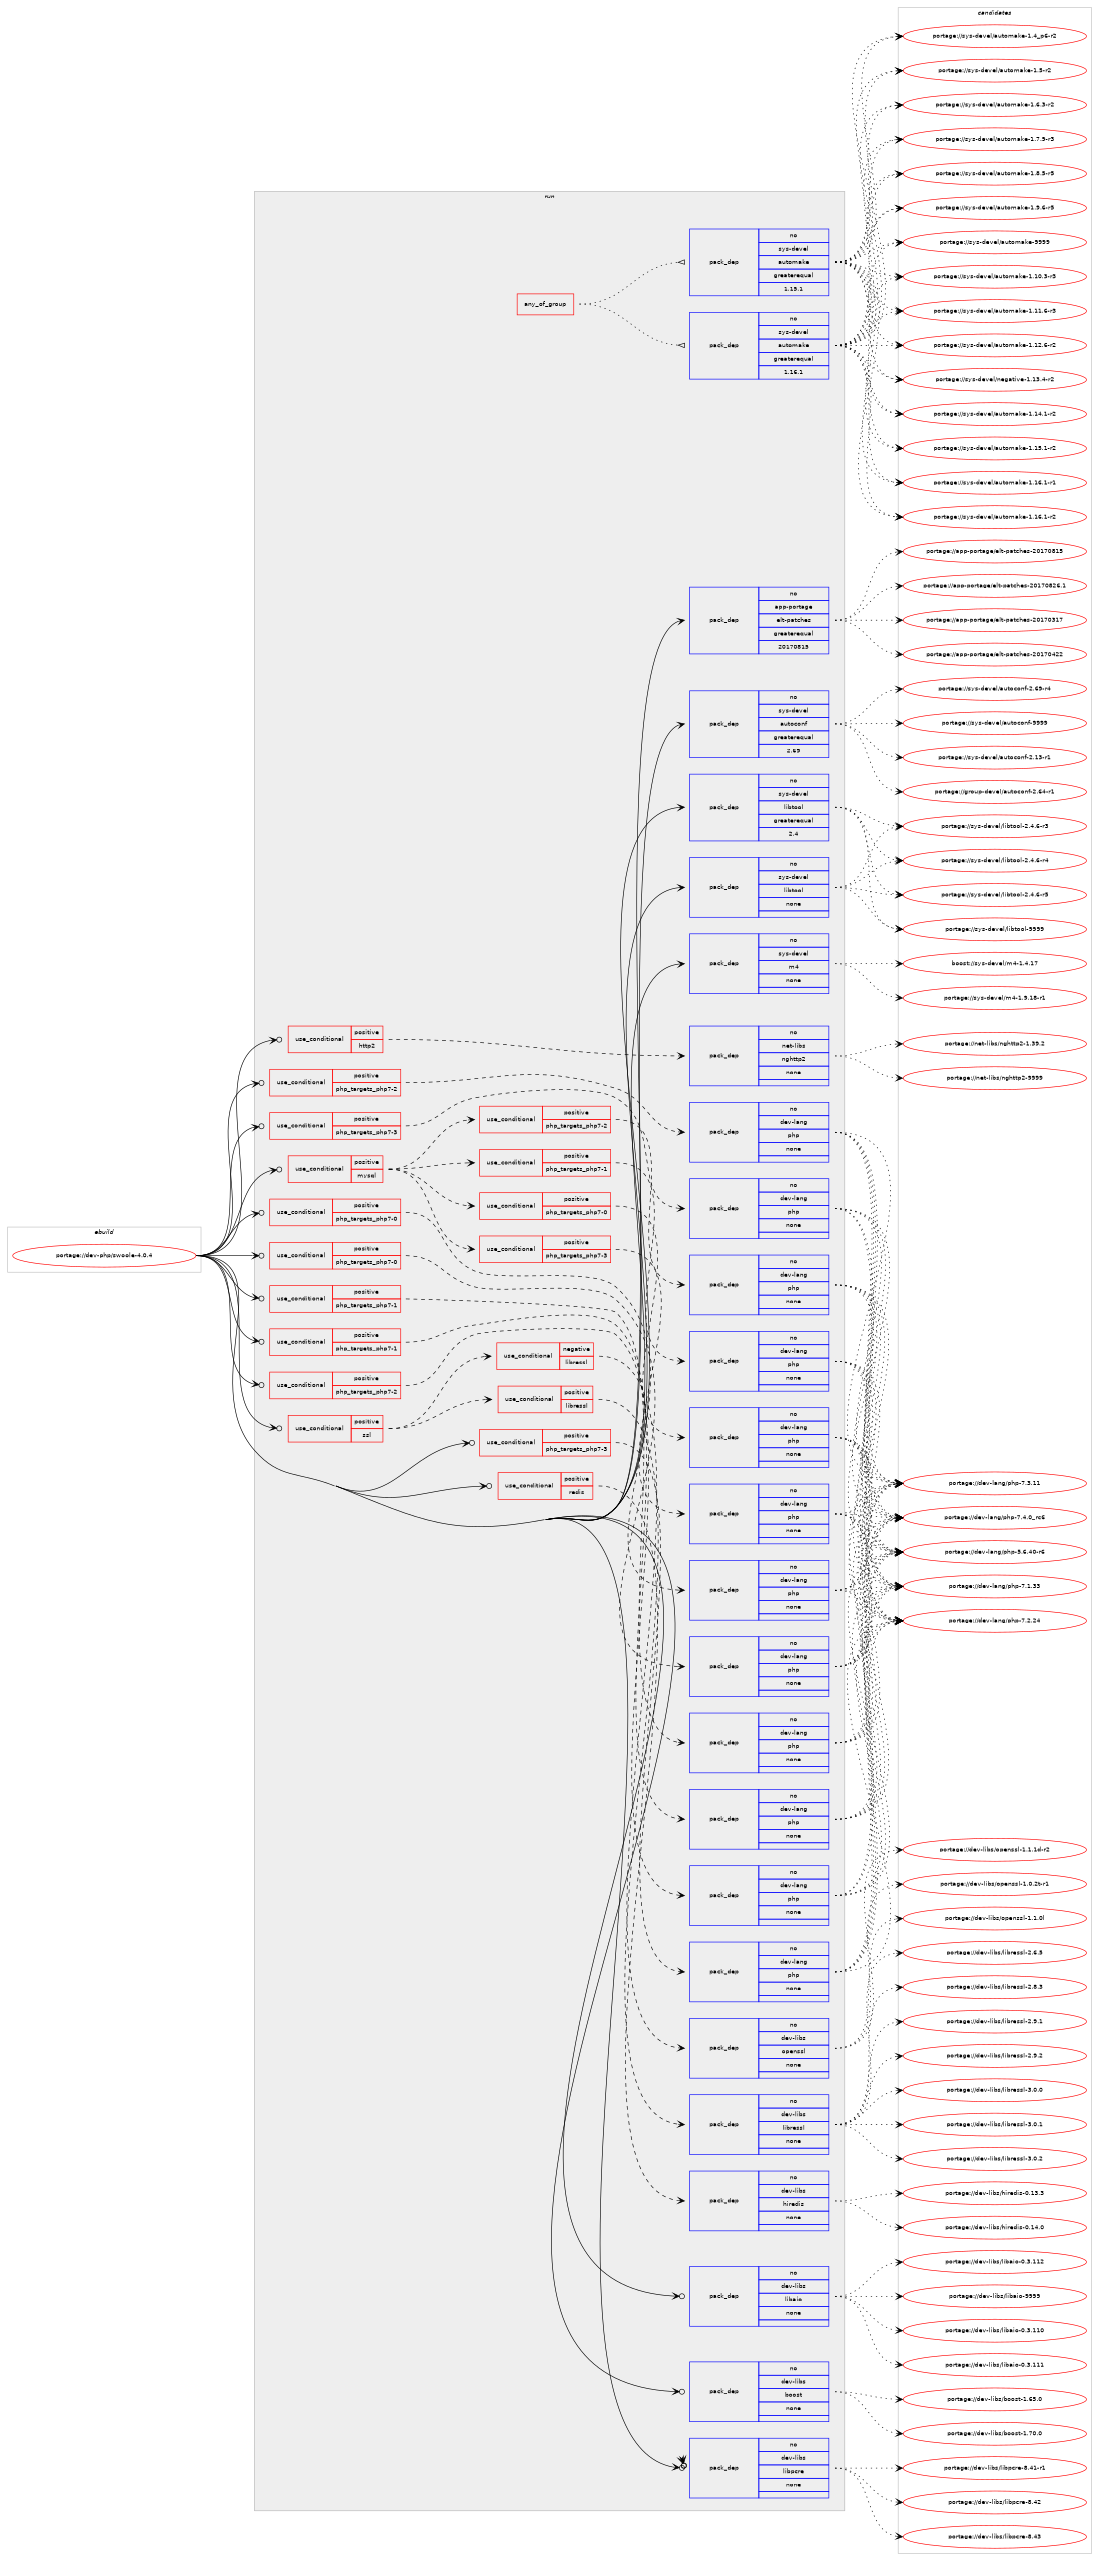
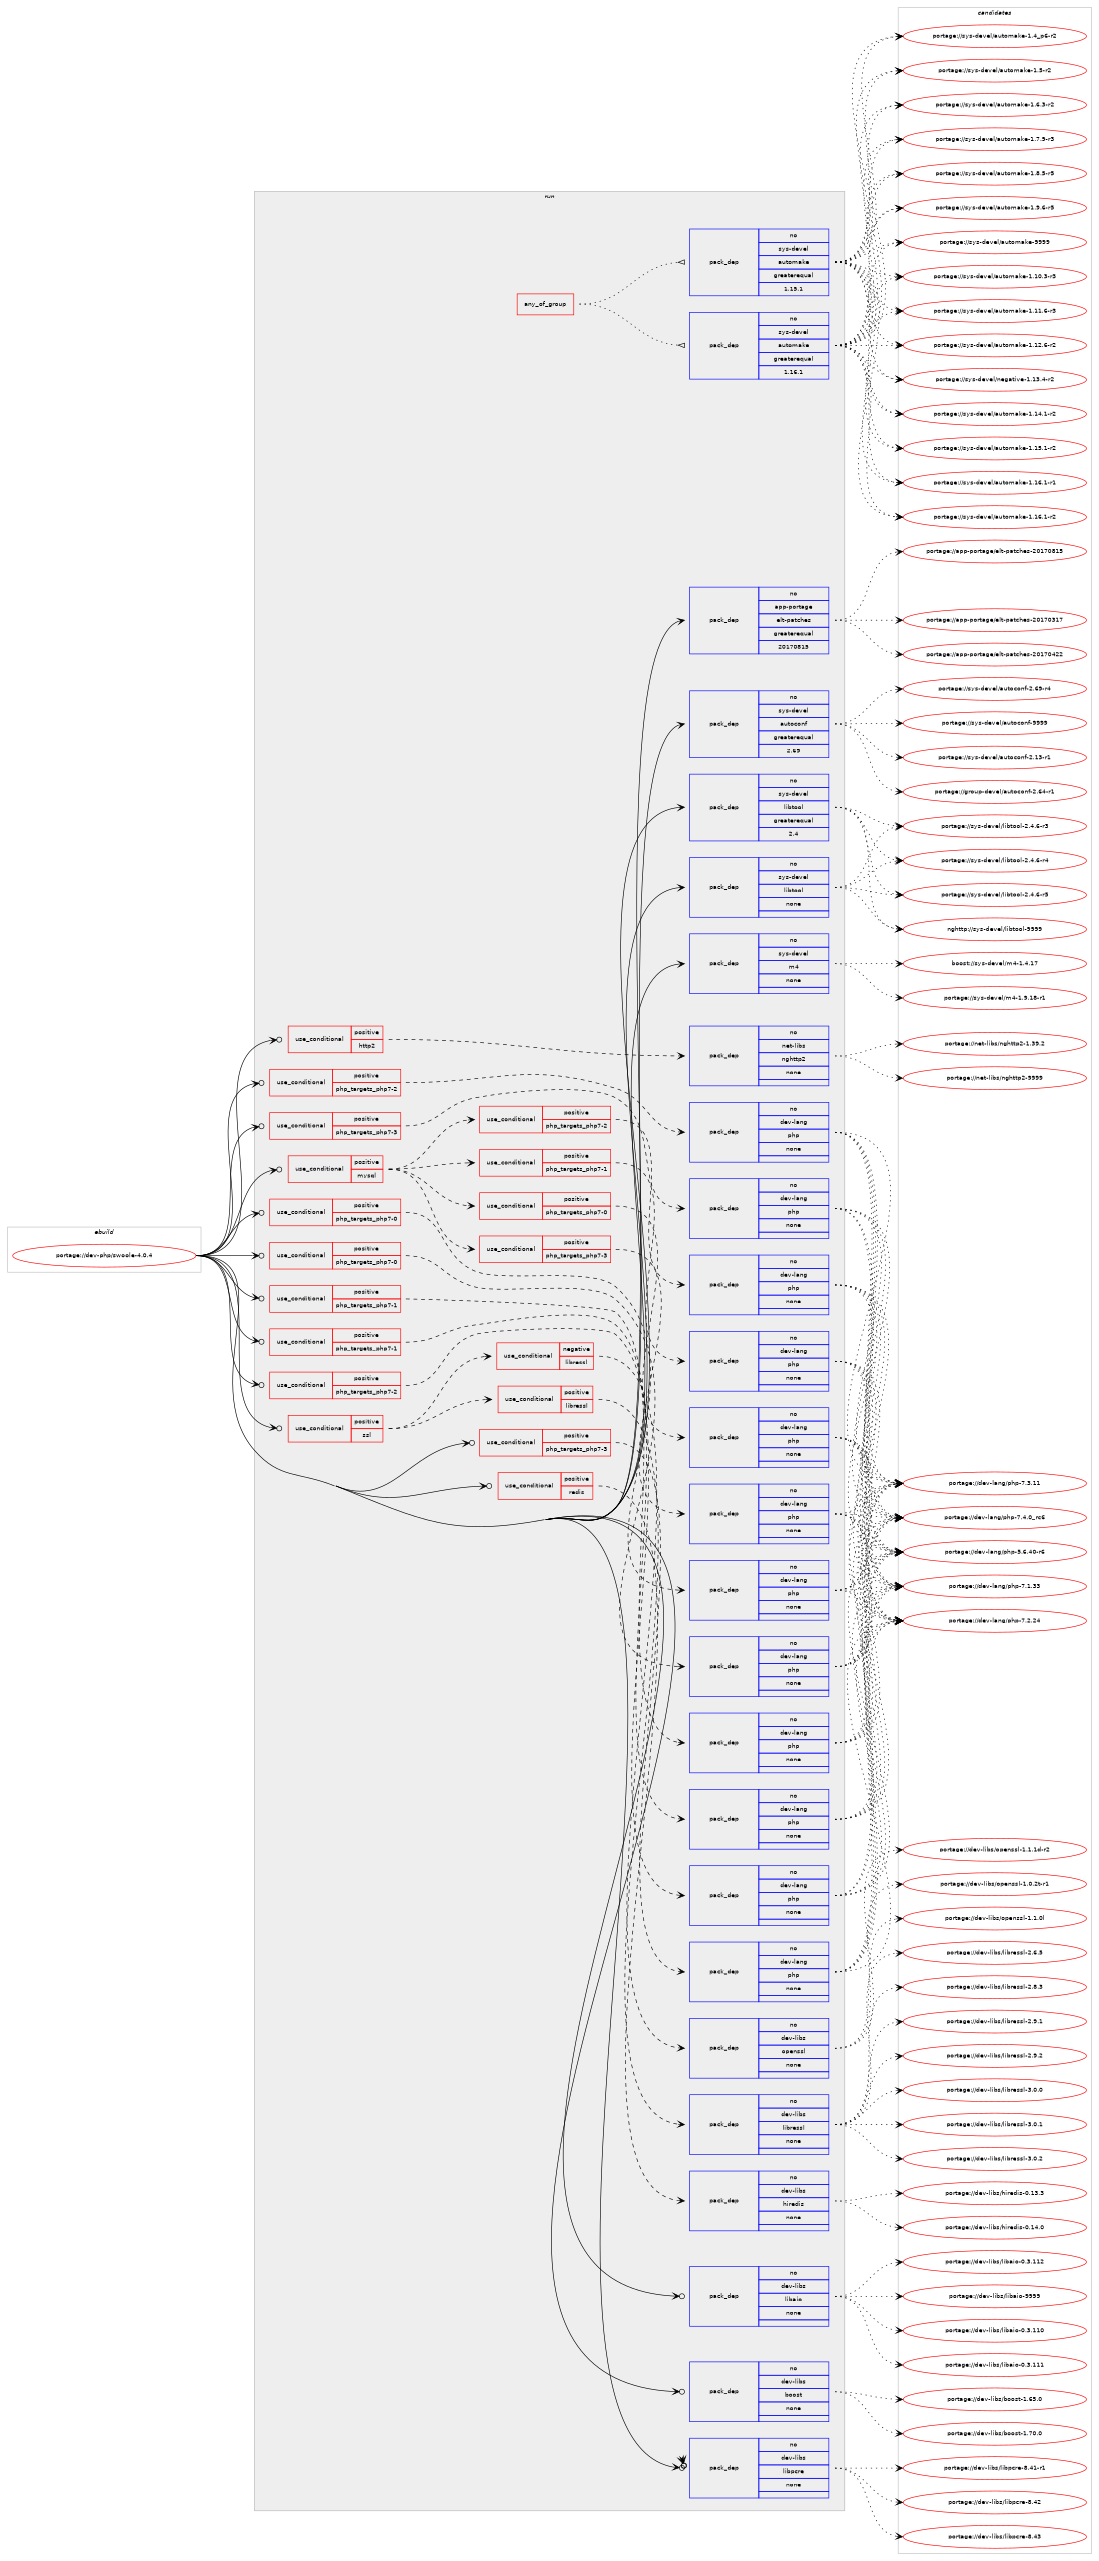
(995, 586) -> none
(995, 929) -> (995, 929)
